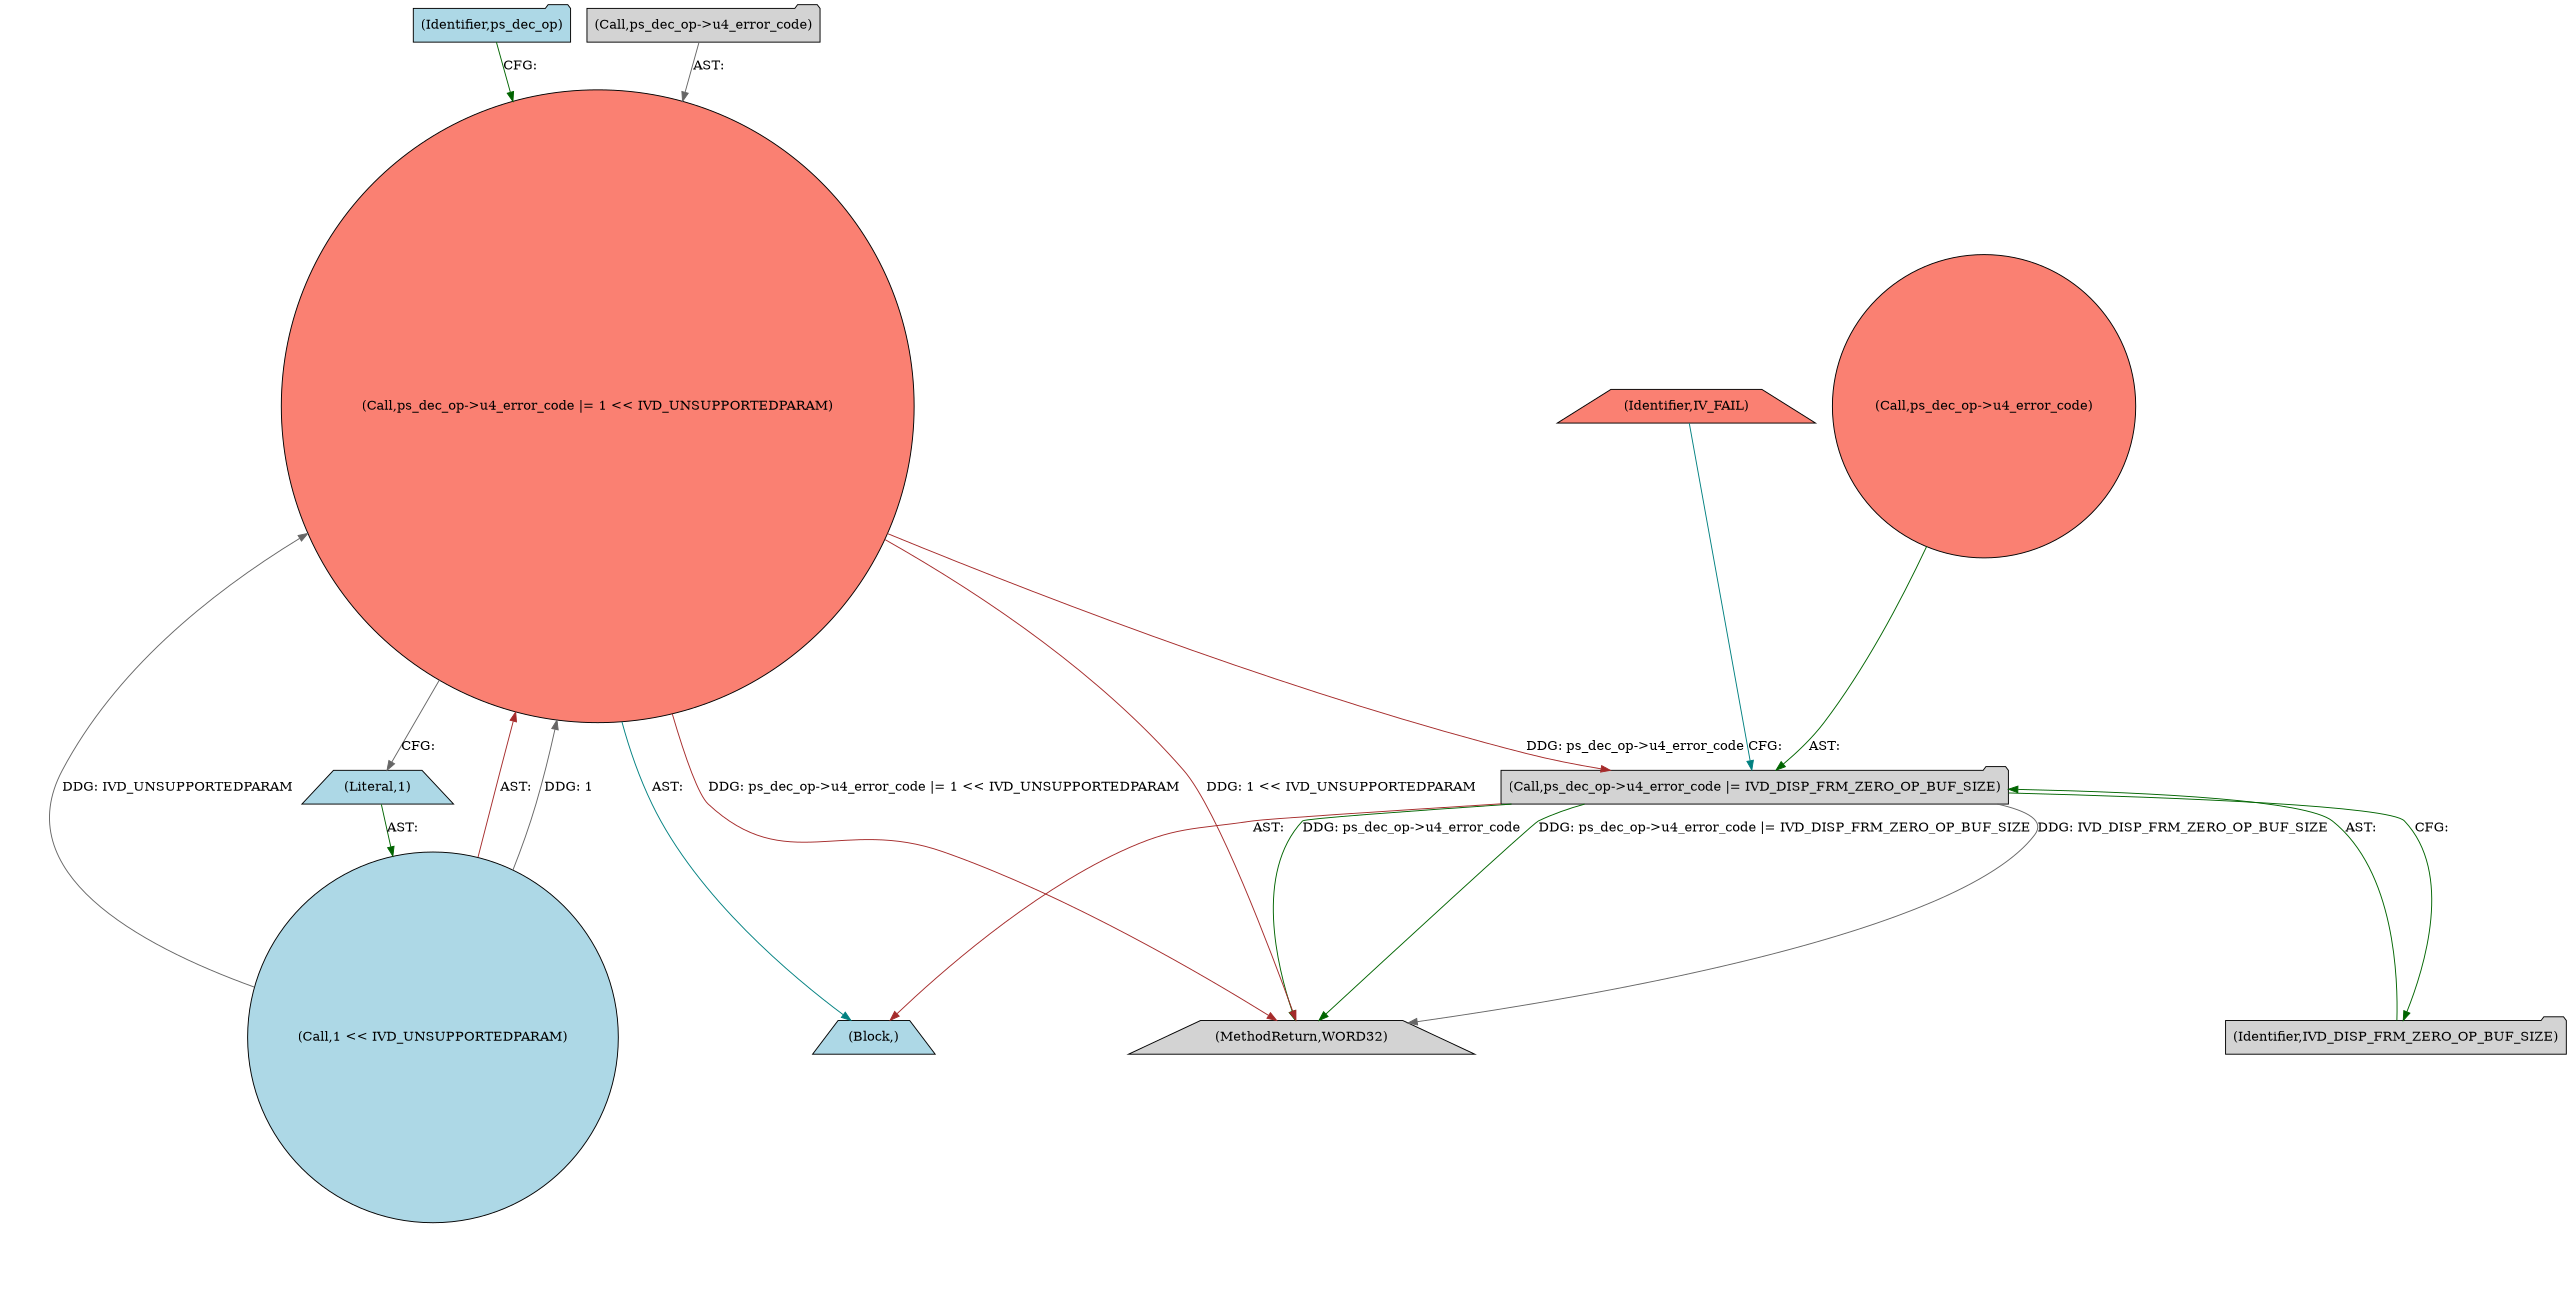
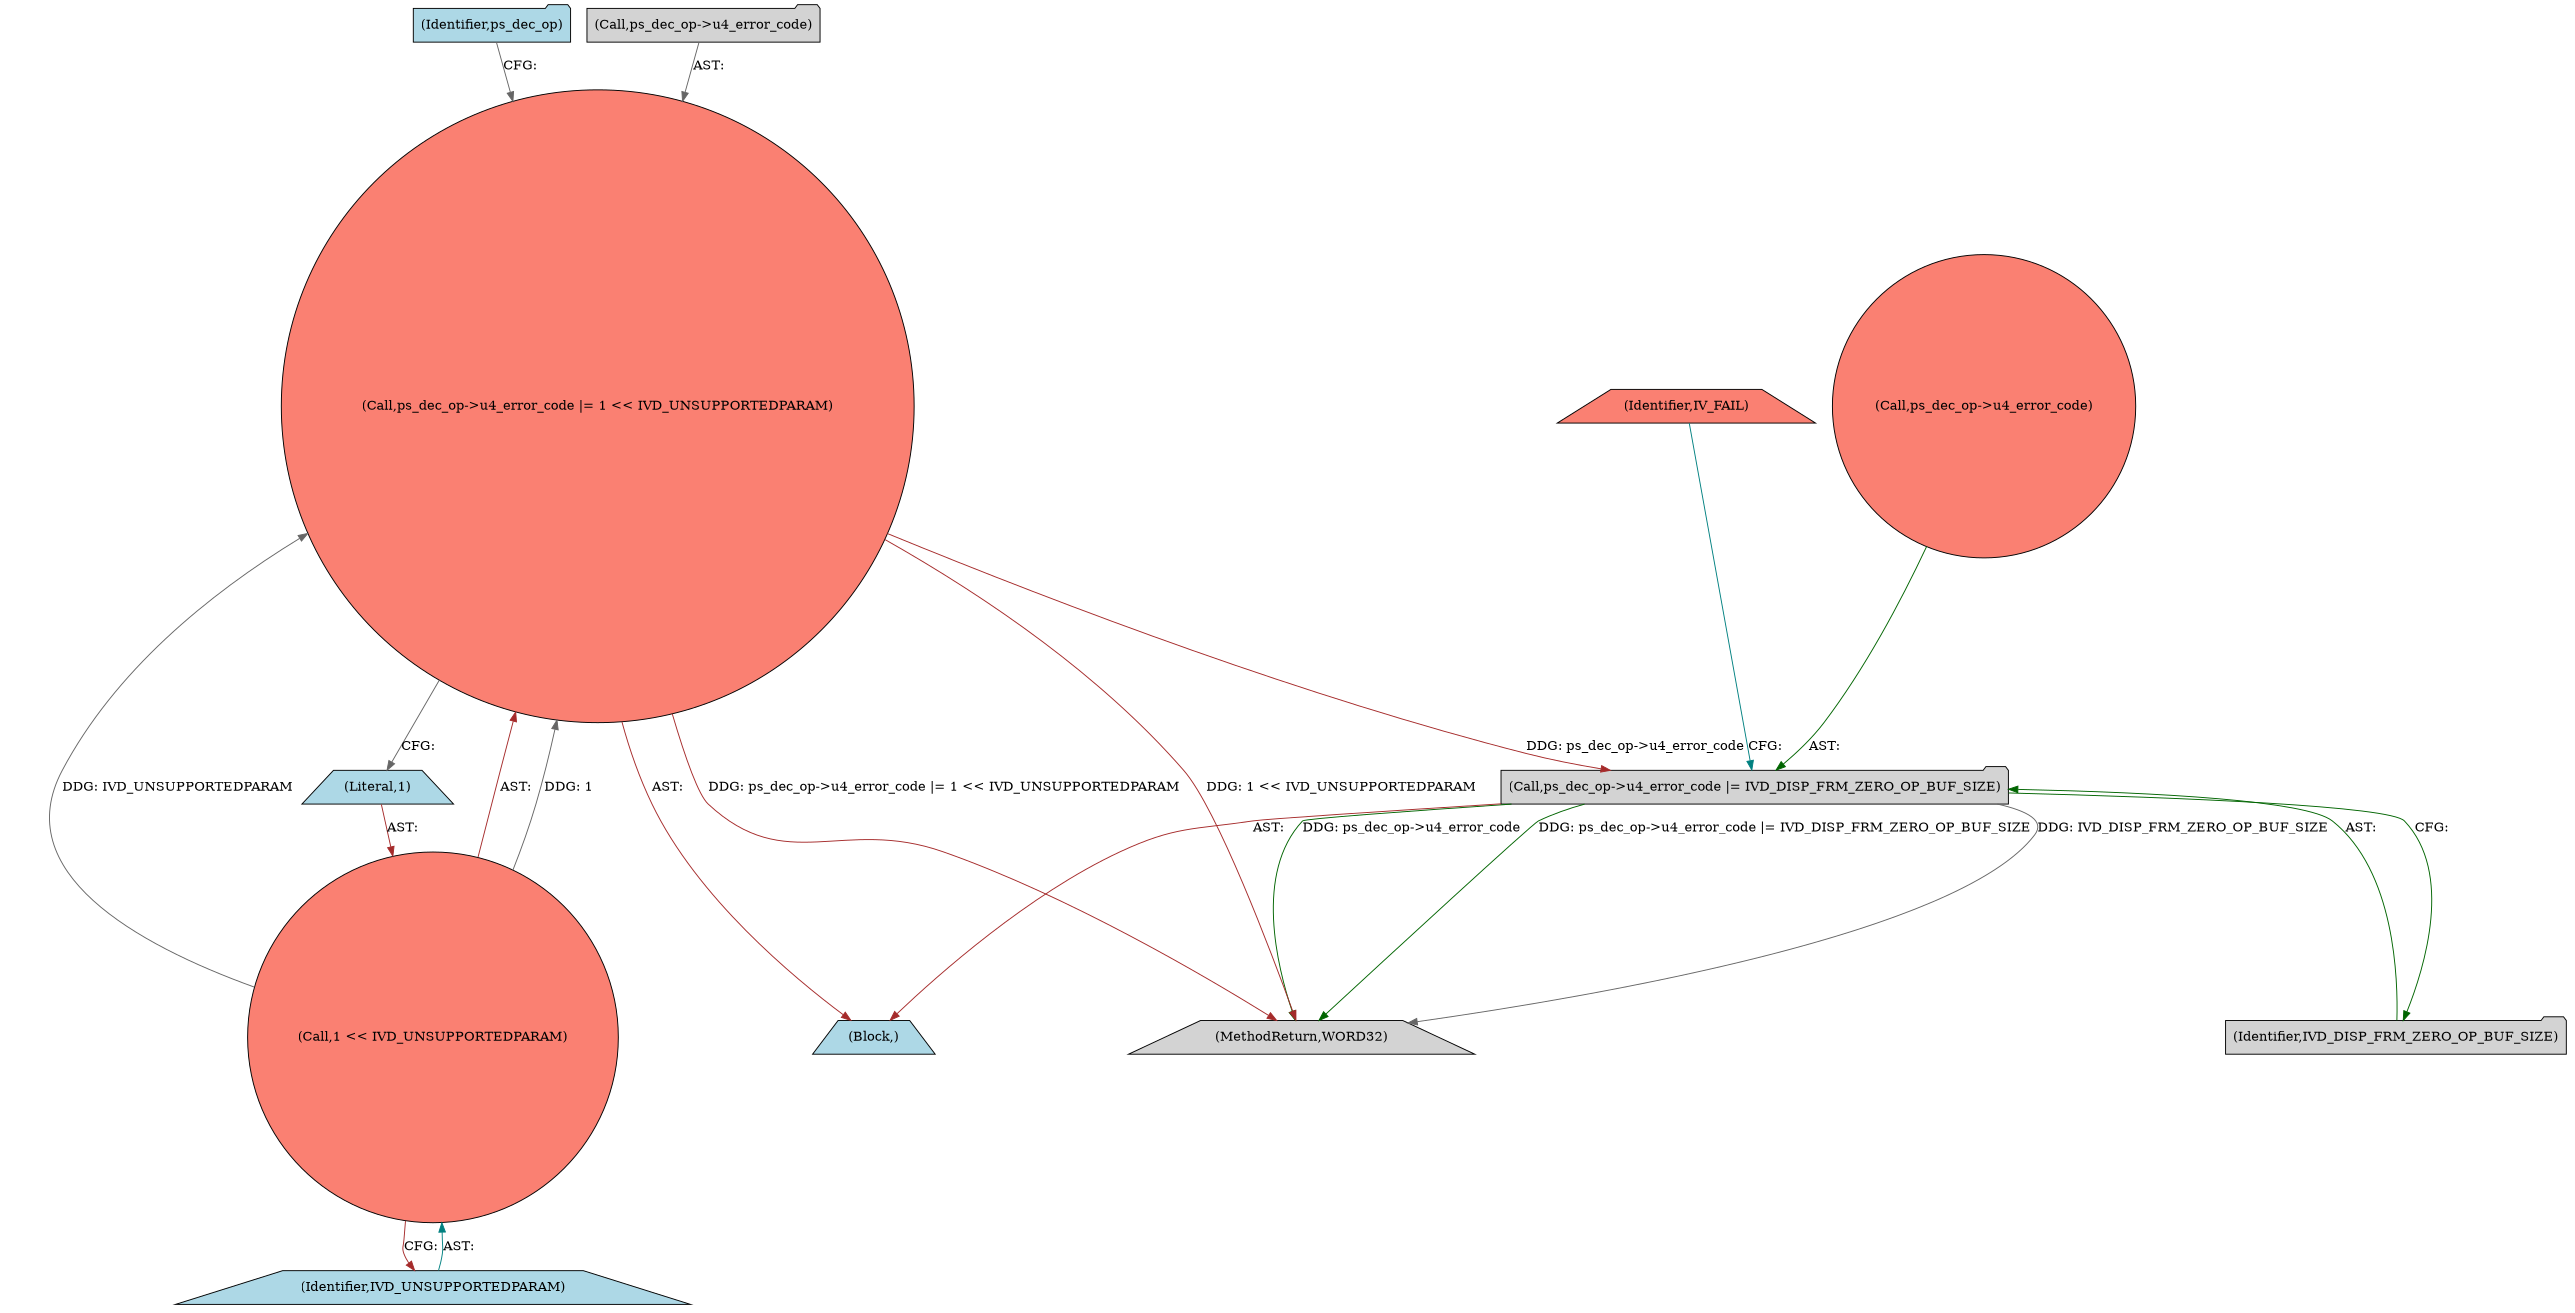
(503, 67) -> (503, 67)
(386, 826) -> (386, 826)
(707, 887) -> (707, 887)
(433, 1037) -> (433, 1037)
none -> (433, 1288)
